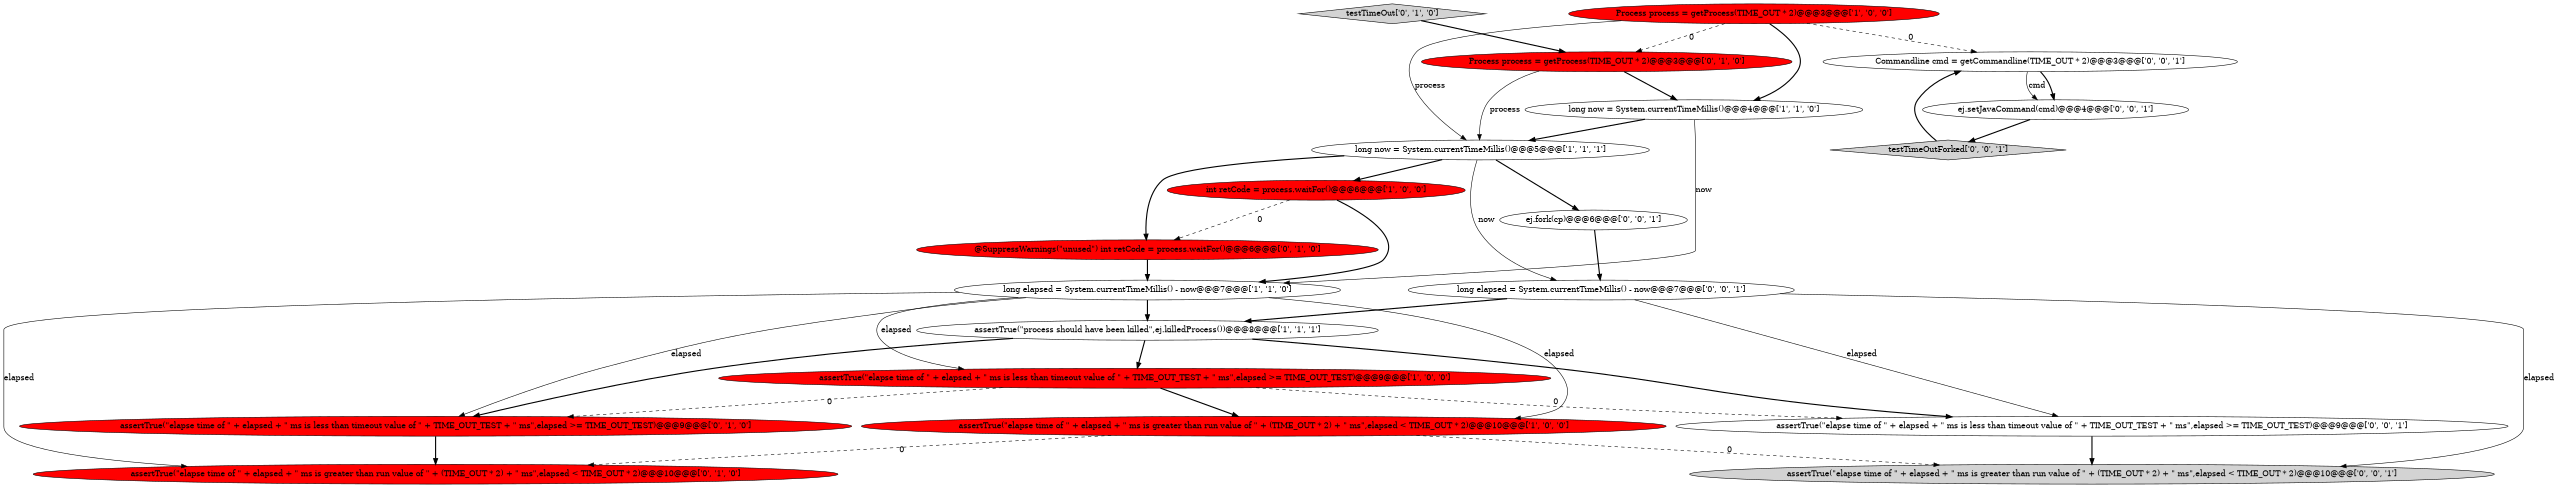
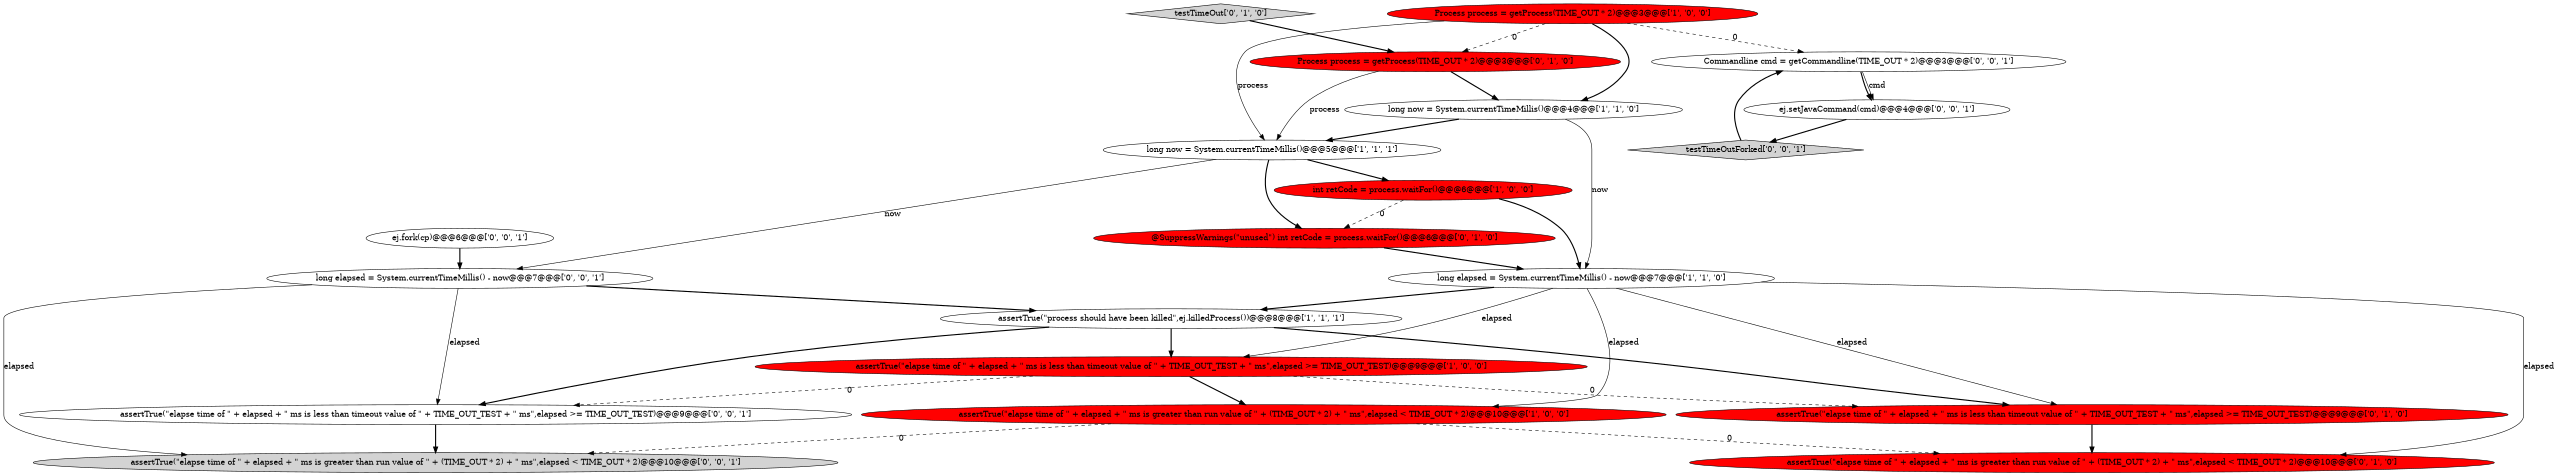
(1535, 184) -> none
